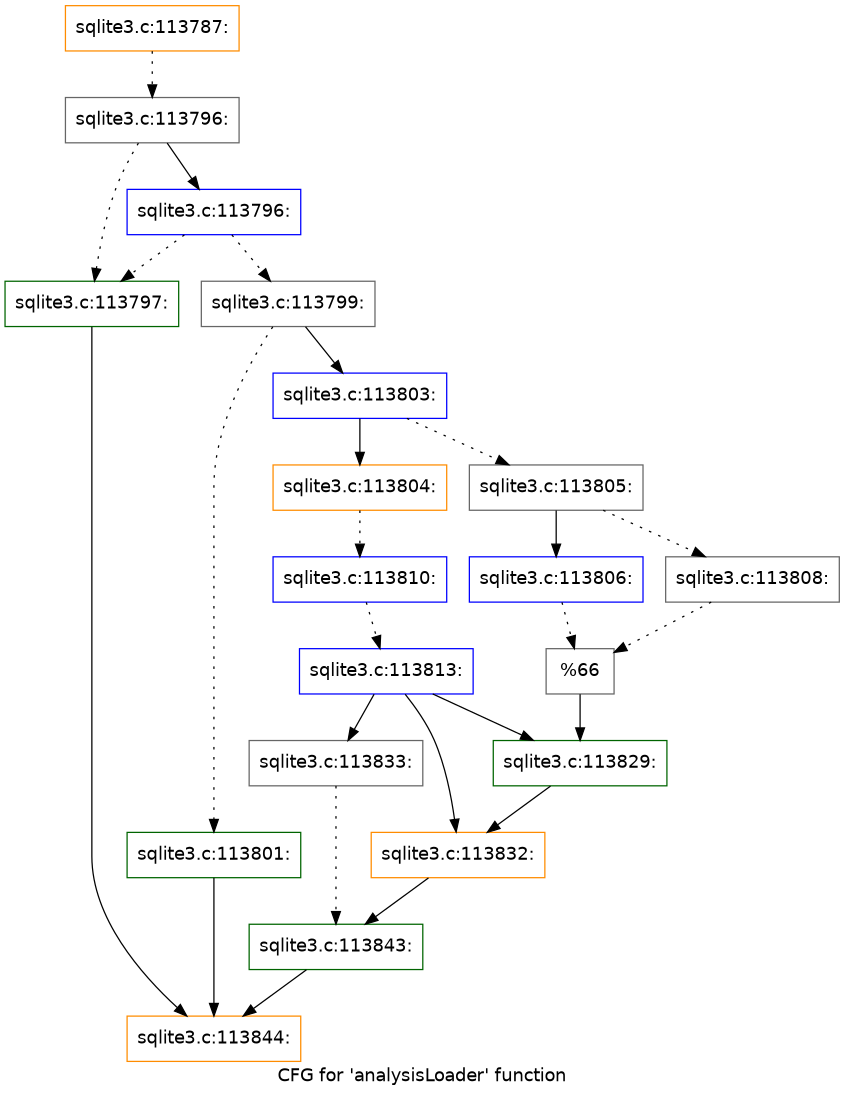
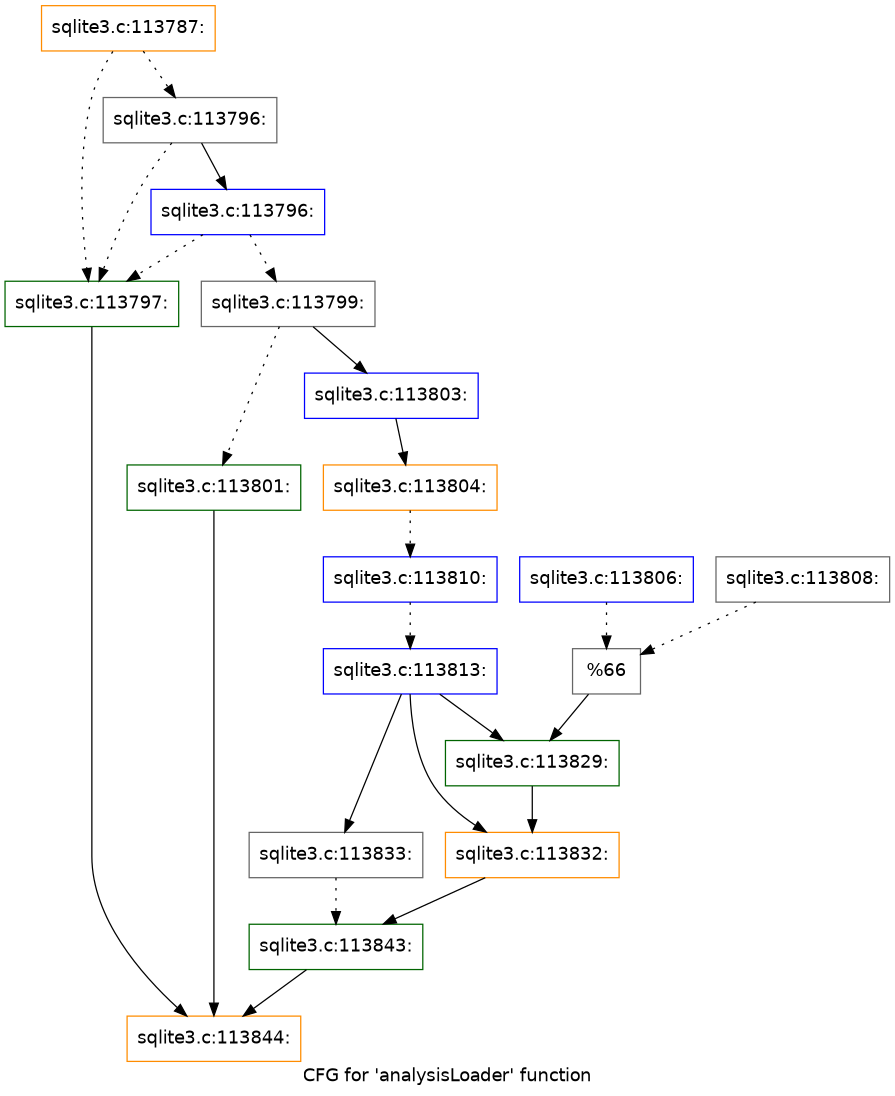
none -> (83, 157)
(556, 488) -> none
